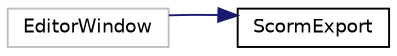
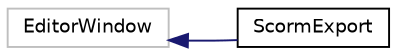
(193, 15) -> (213, 41)
